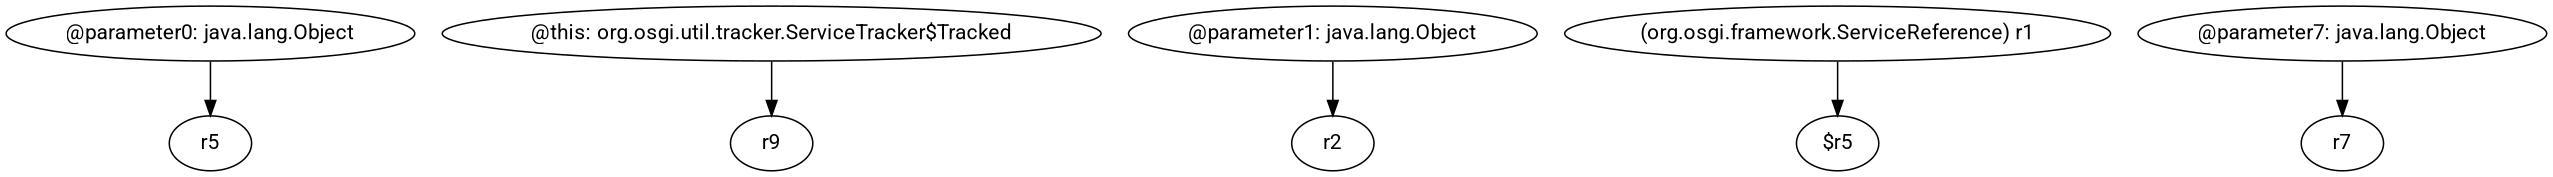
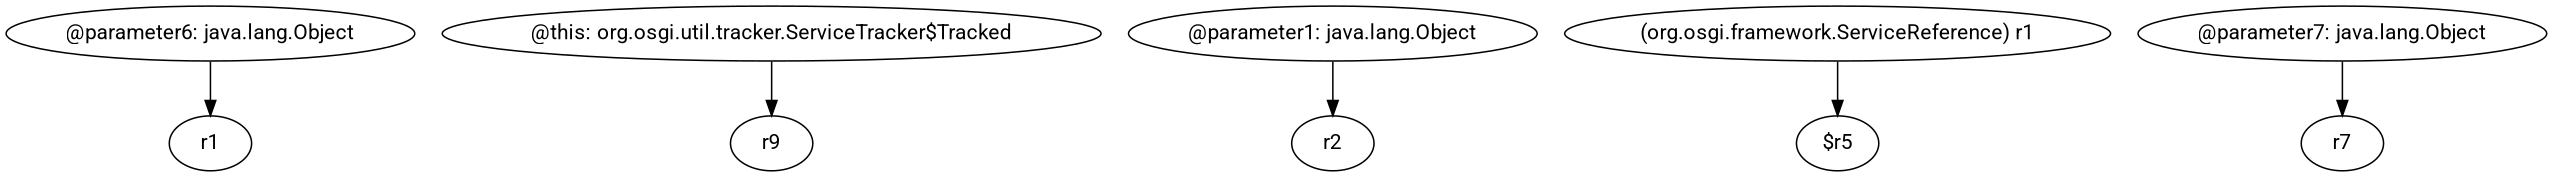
(210, 34) -> (210, 34)
(210, 143) -> (210, 143)
